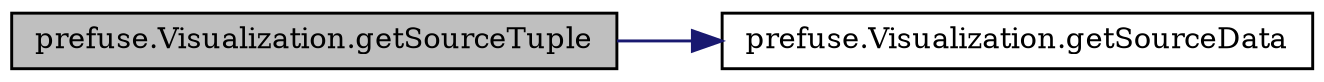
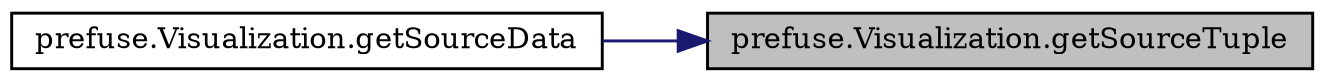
(655, 41) -> (640, 41)
